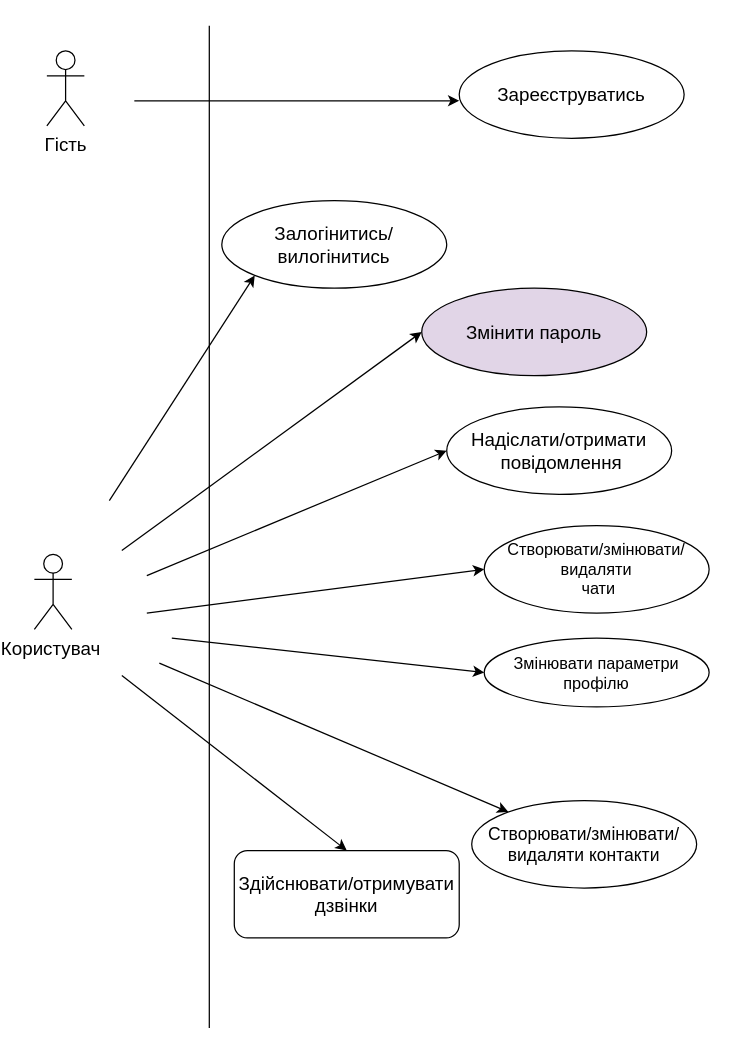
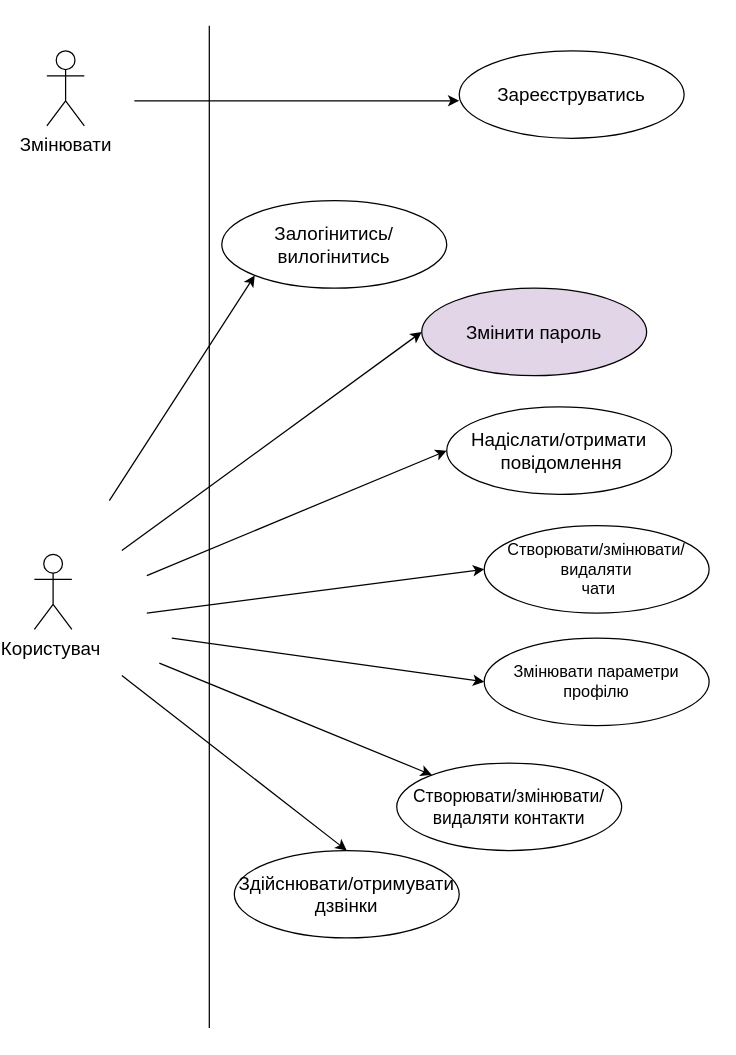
(66, 146) -> (66, 146)
(597, 673) -> (597, 682)
(584, 844) -> (509, 807)
(347, 894) -> (347, 894)
